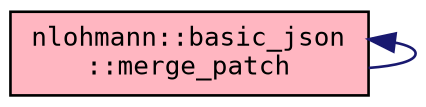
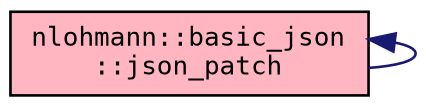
(190, 54) -> (190, 54)
